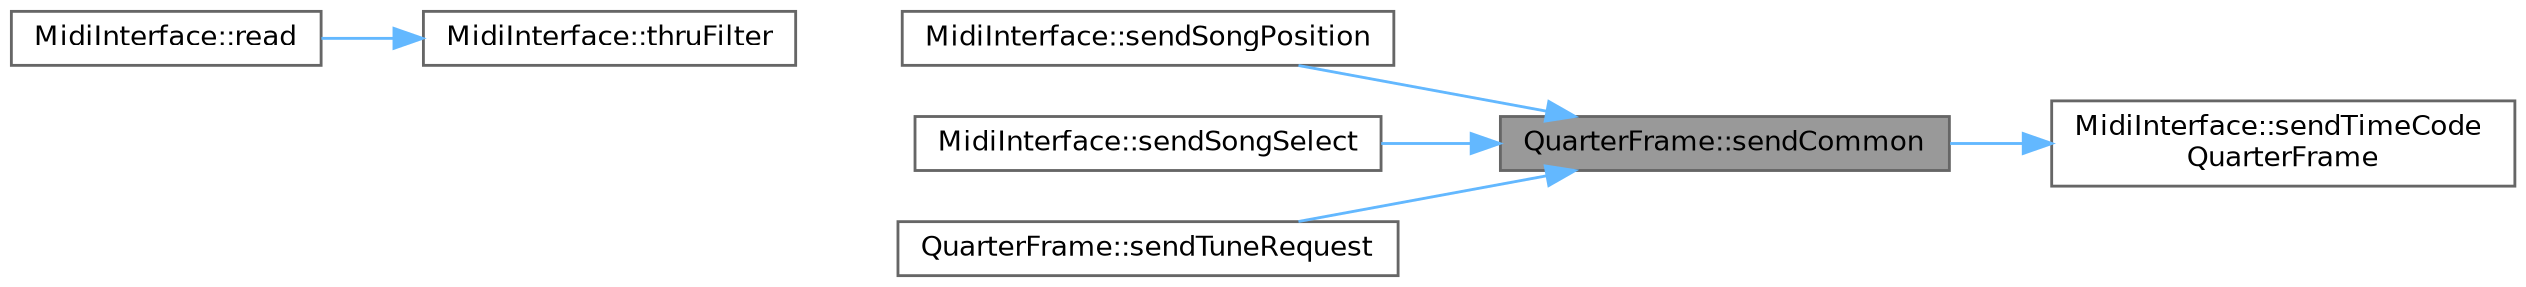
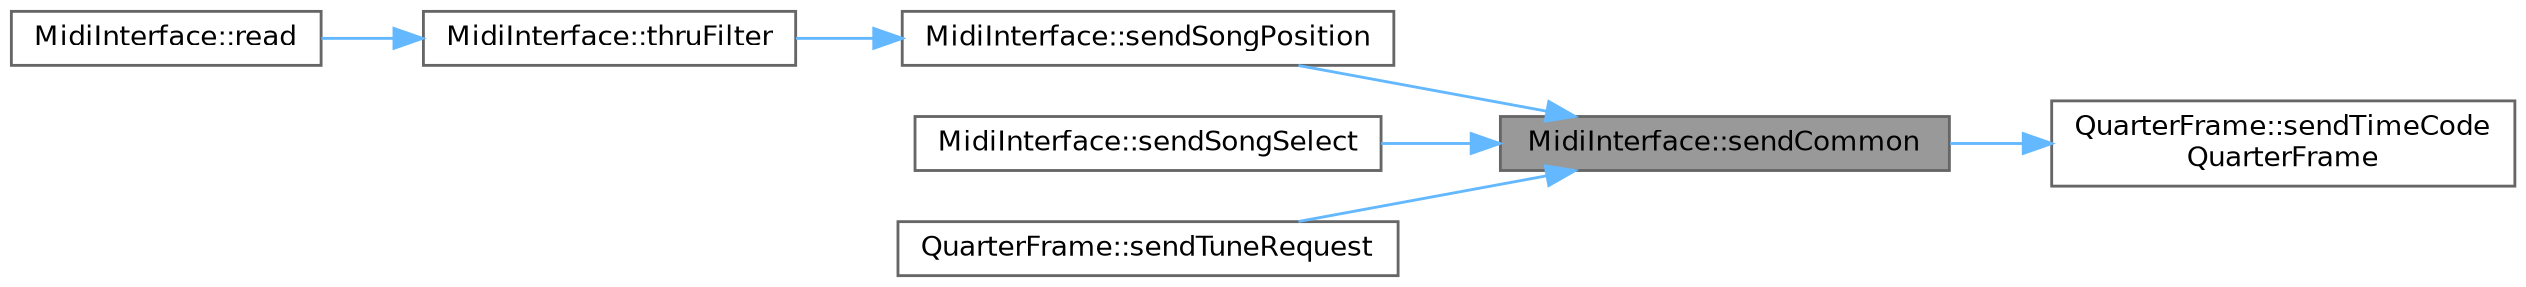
none -> (835, 38)
(1725, 144) -> (1725, 144)
(2283, 144) -> (2283, 144)
